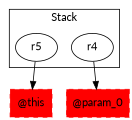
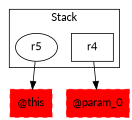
(92, 47) -> (92, 47)
